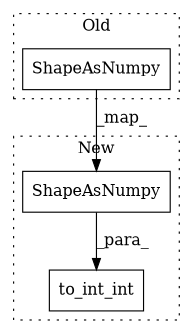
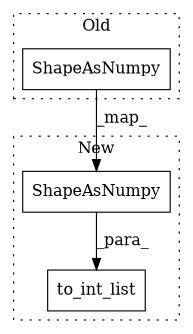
(96, 290) -> (96, 290)
